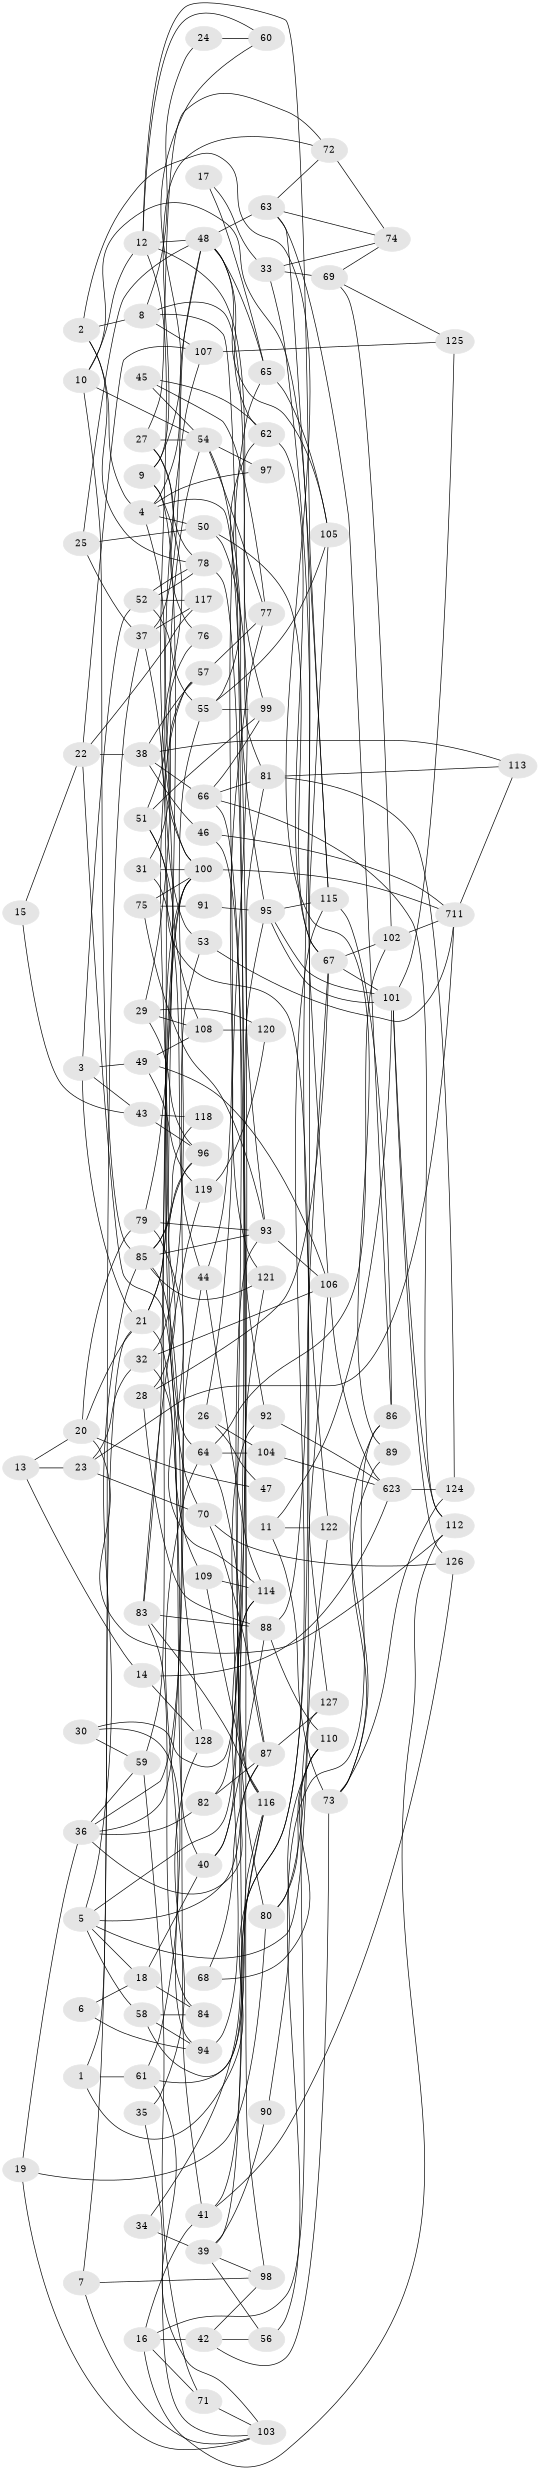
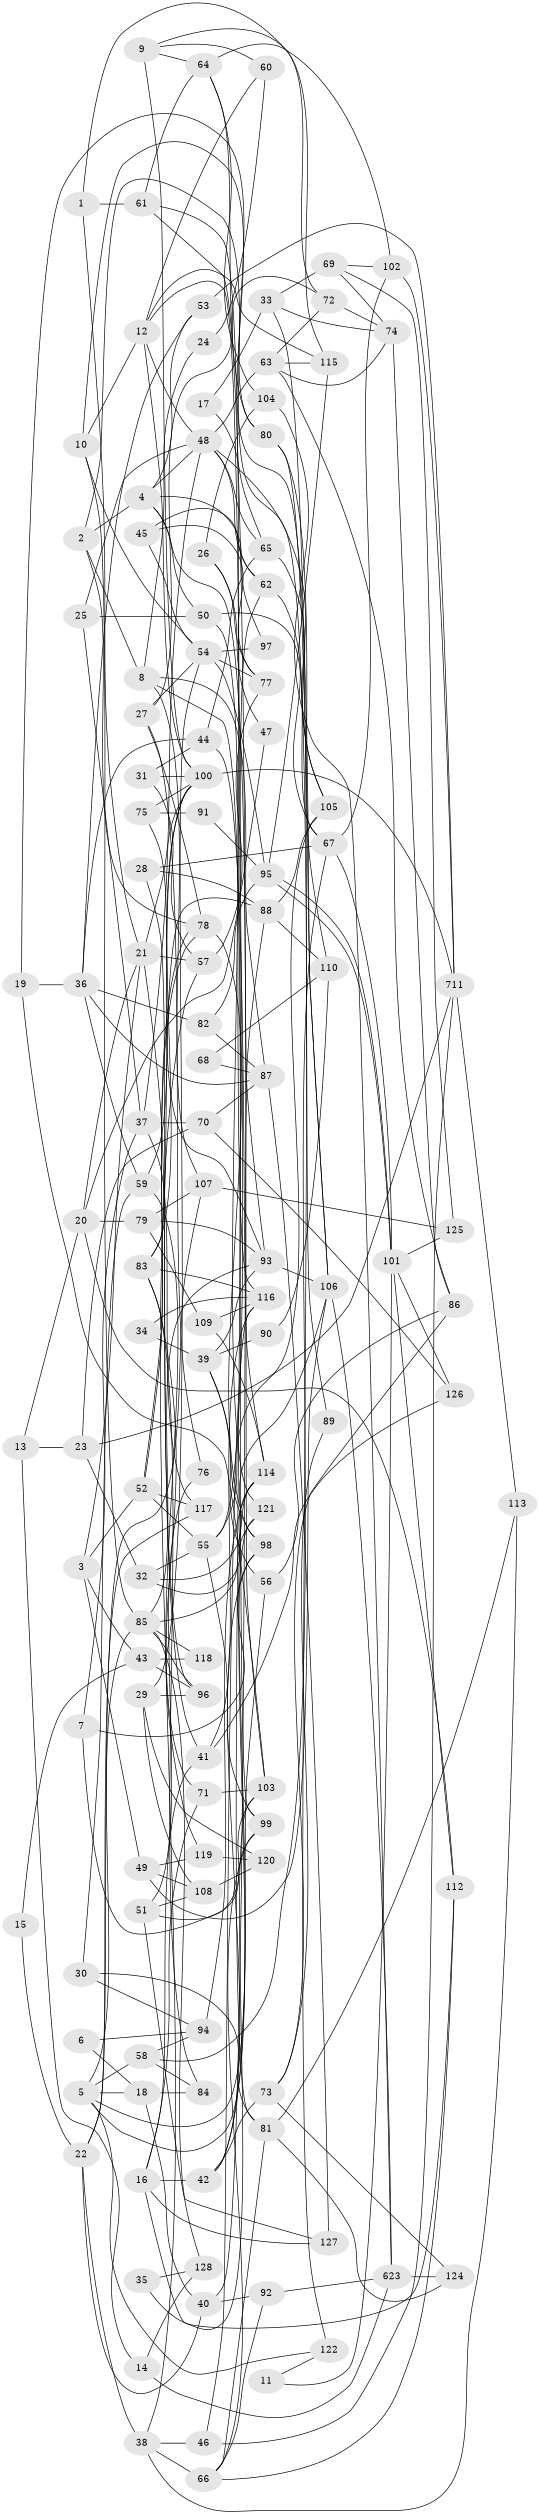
(385, 1192) -> (413, 820)
(298, 1665) -> none
